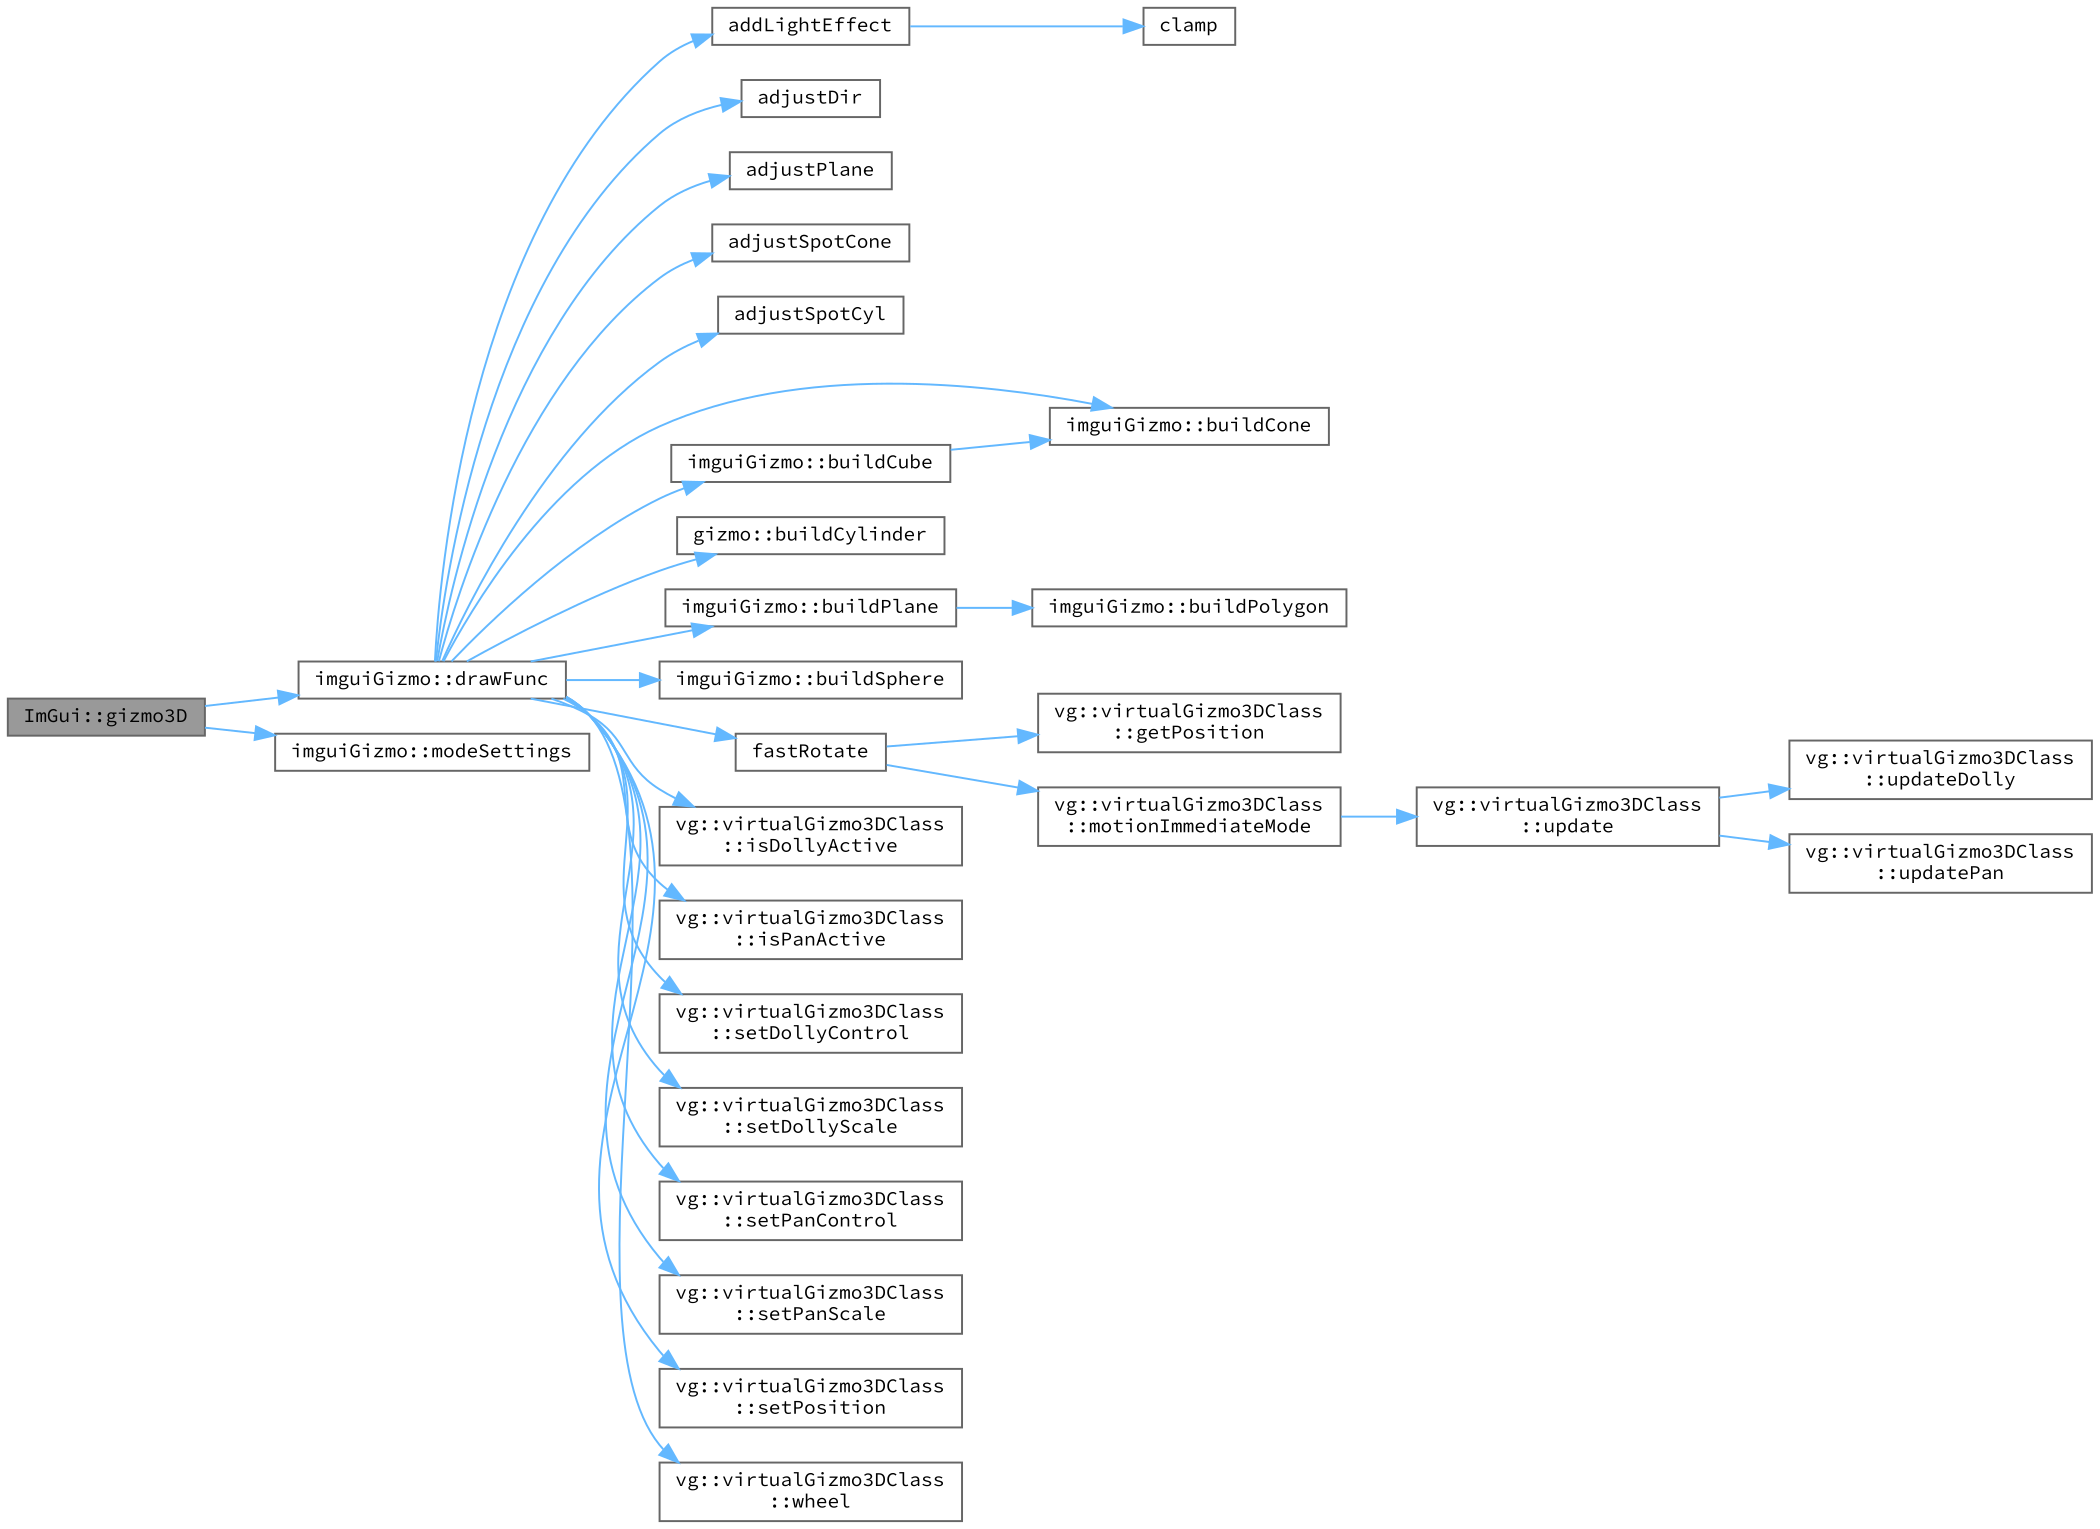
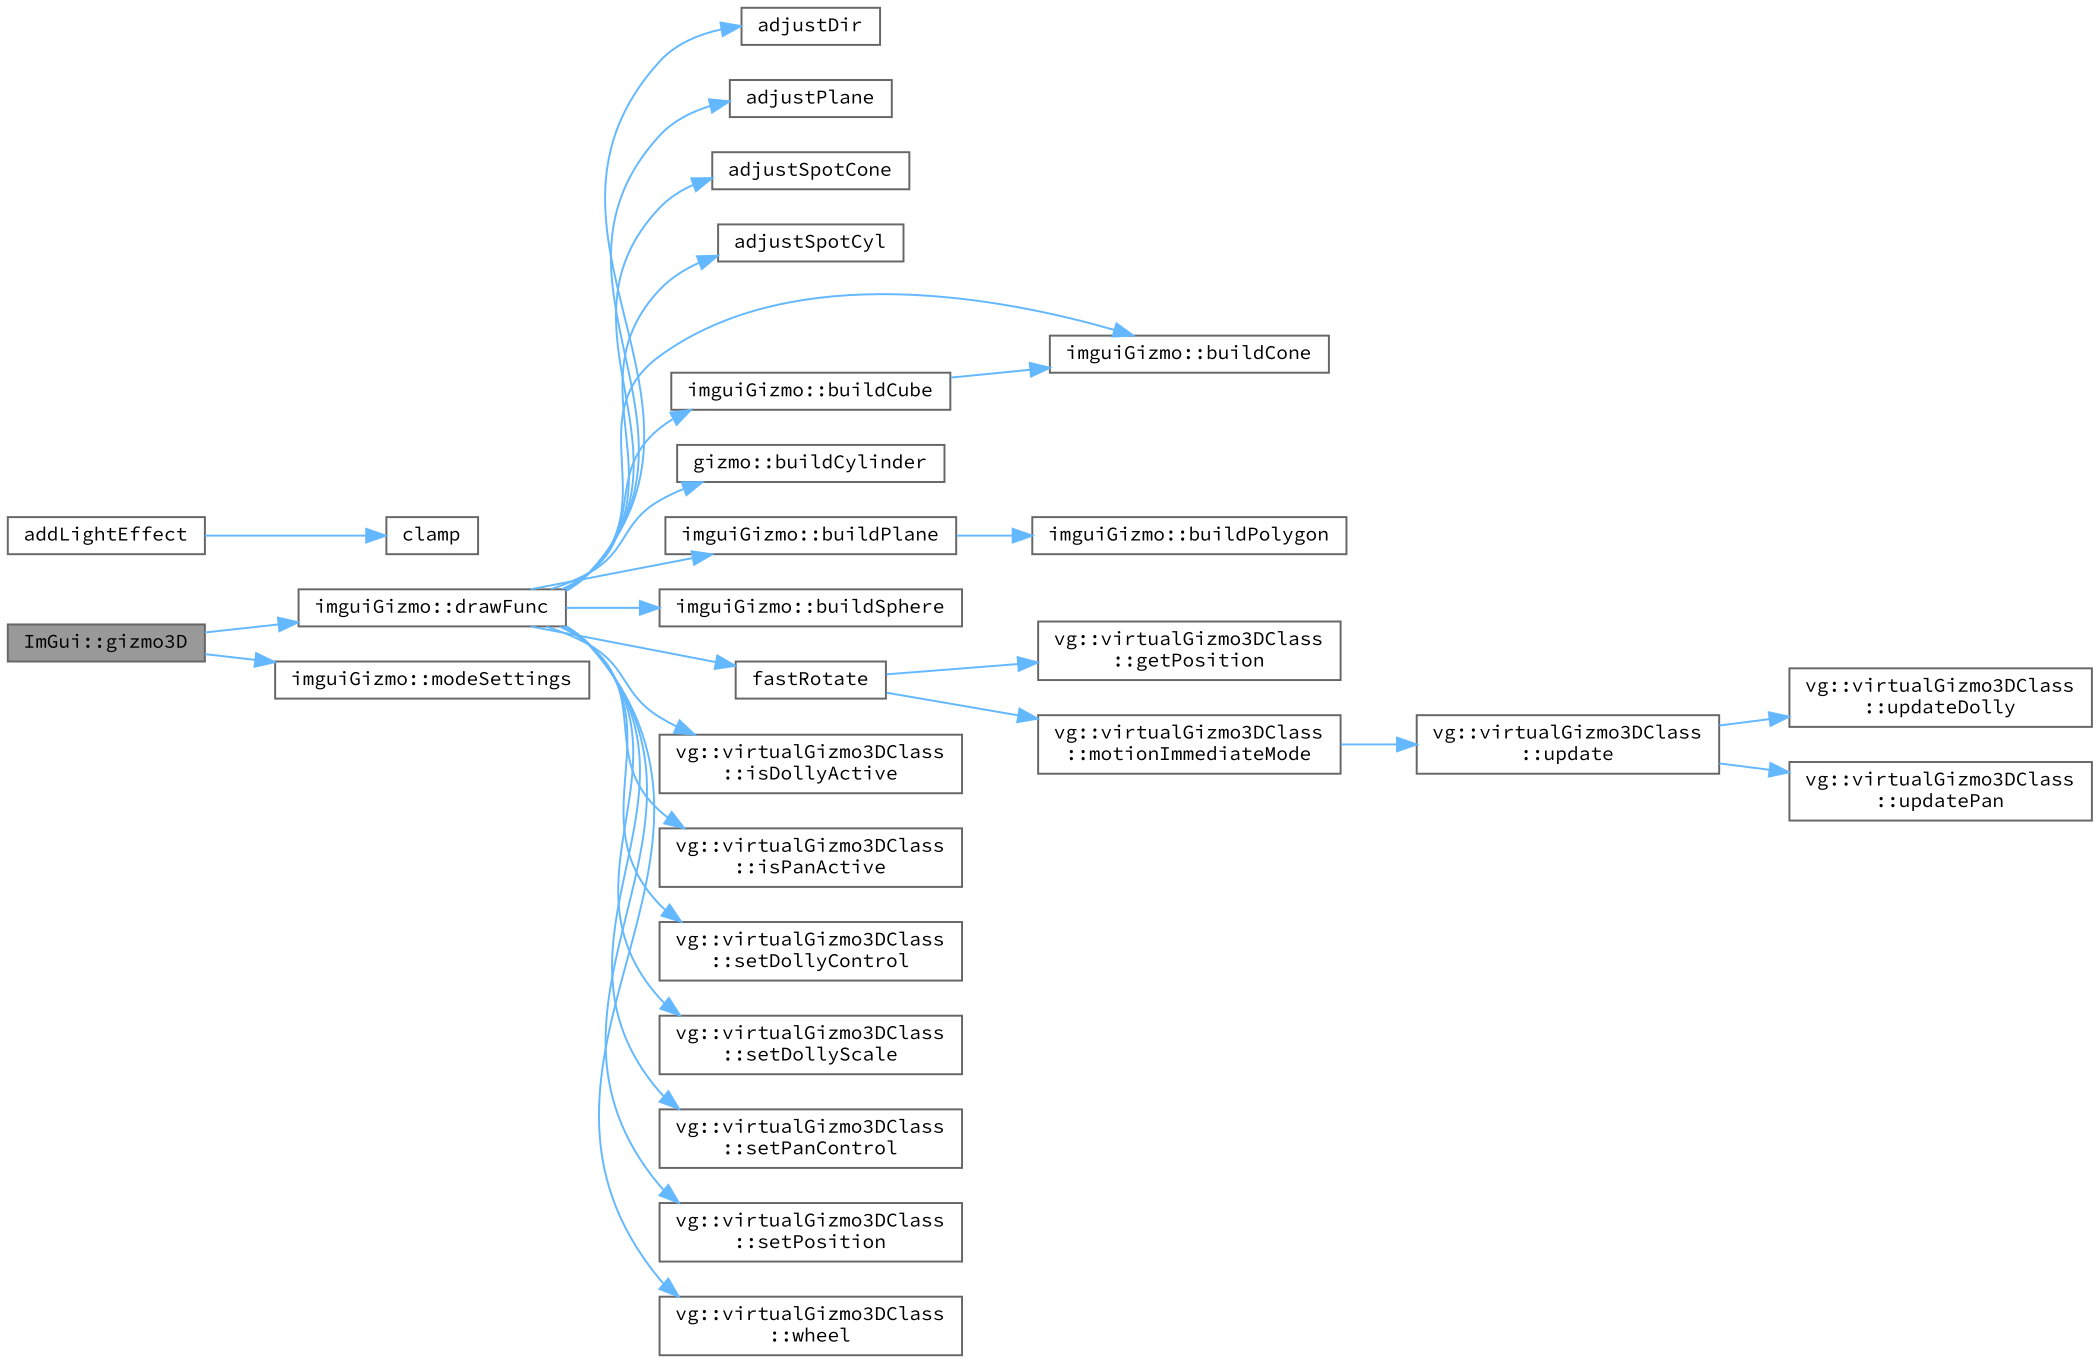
(500, 321) -> none
(811, 1305) -> none
